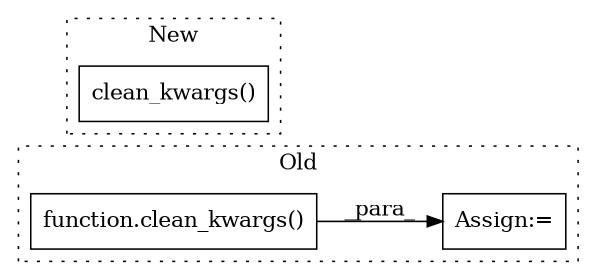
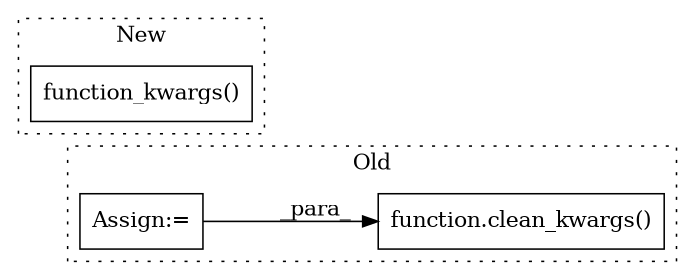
(174, 94) -> (141, 94)
(372, 221) -> (283, 221)
